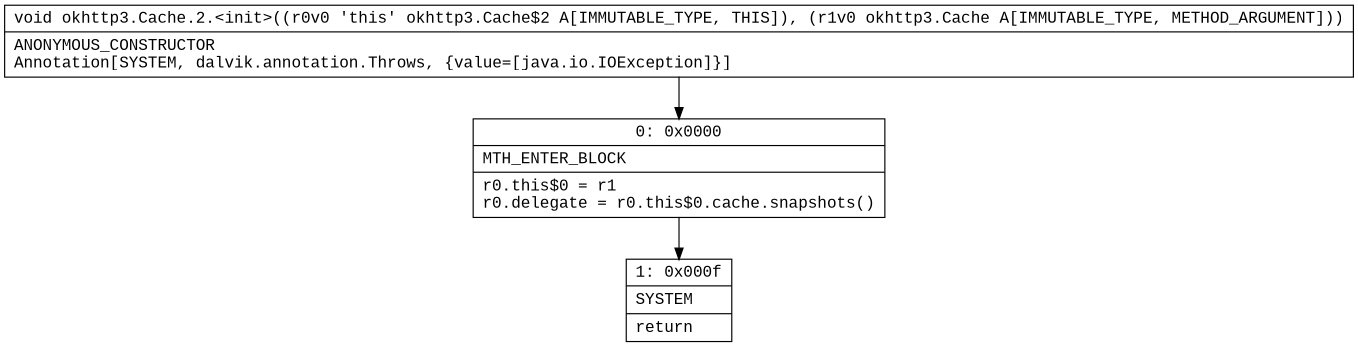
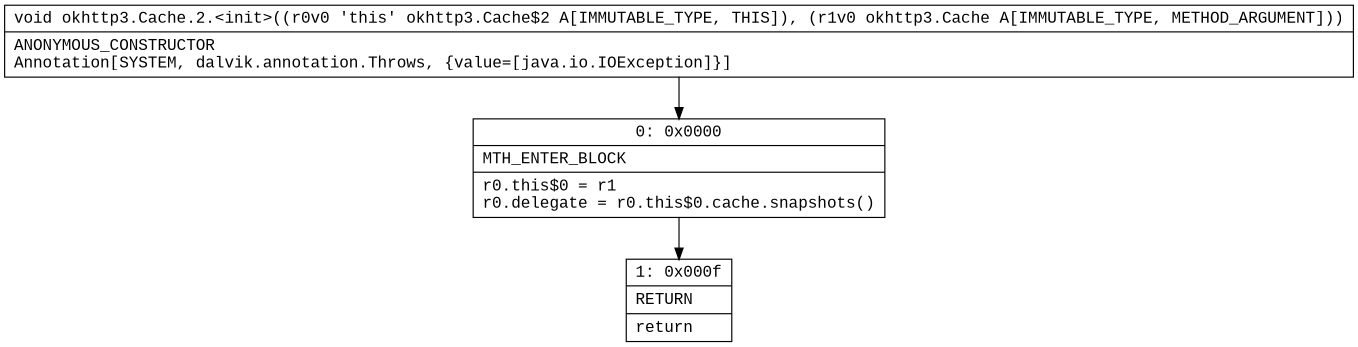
(665, 299) -> (665, 299)
